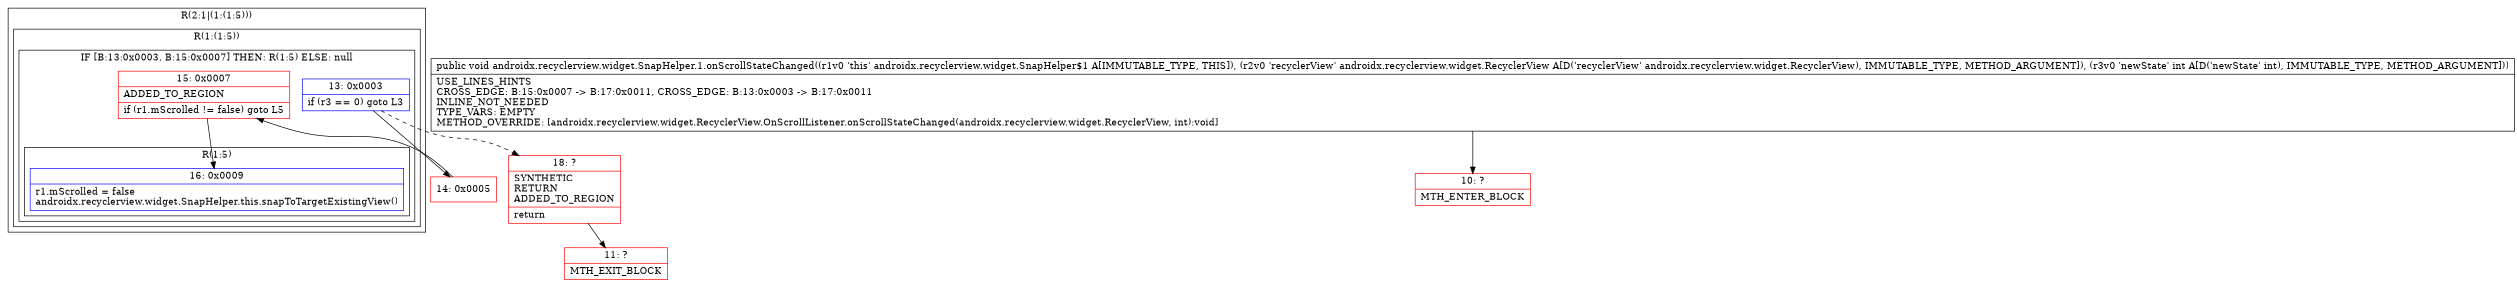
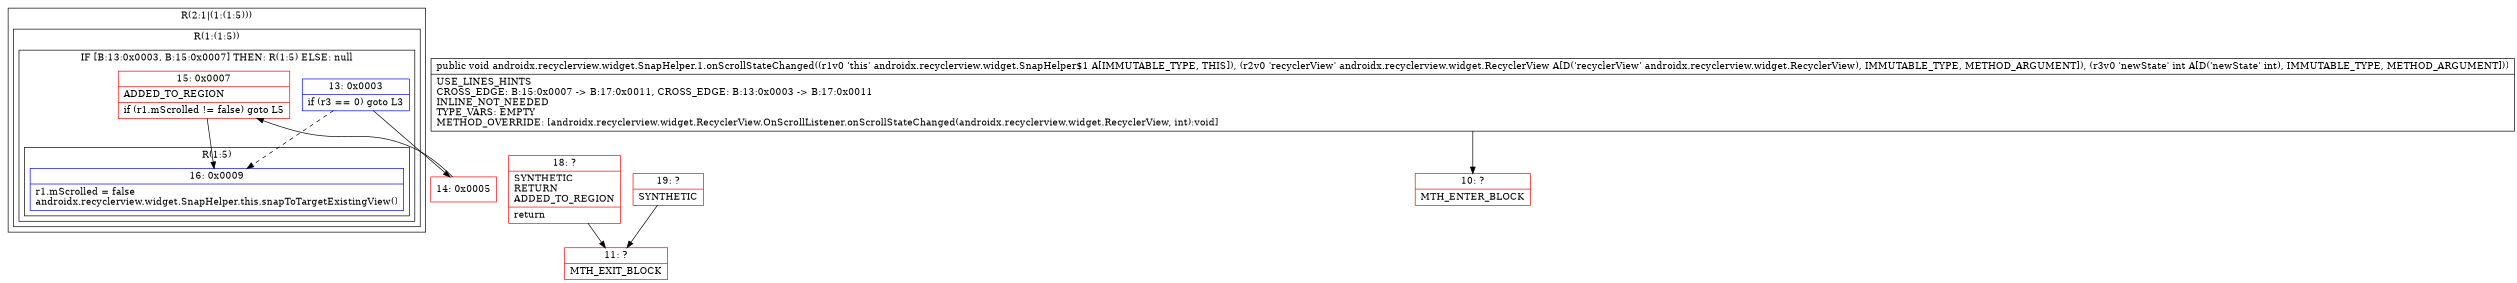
(446, 137) -> (293, 138)
none -> (668, 189)
